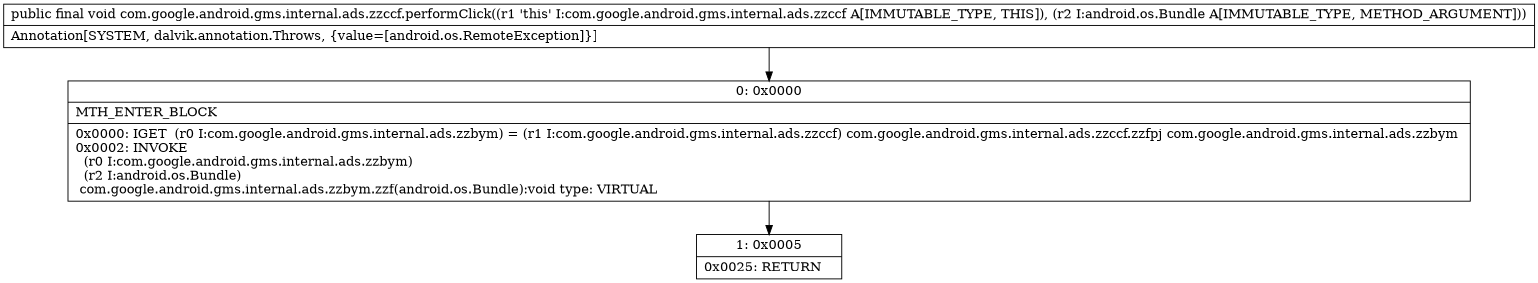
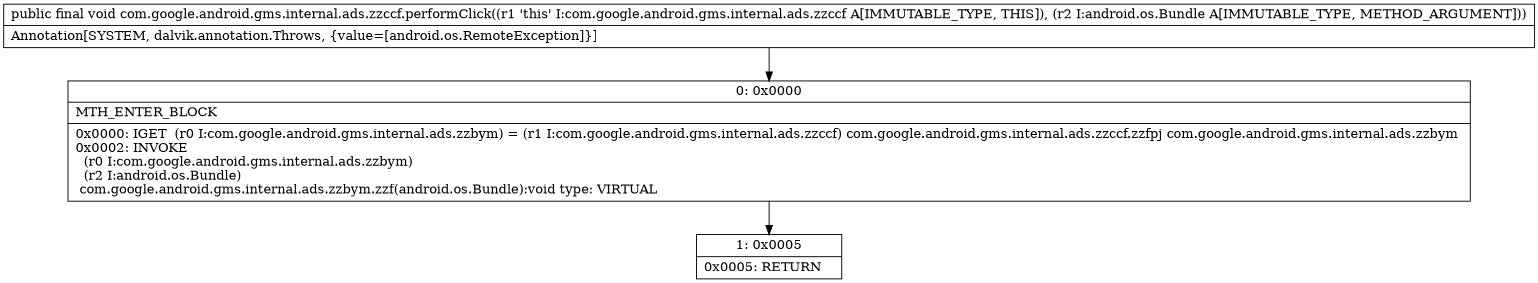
(769, 267) -> (769, 267)
